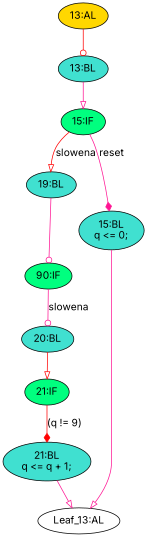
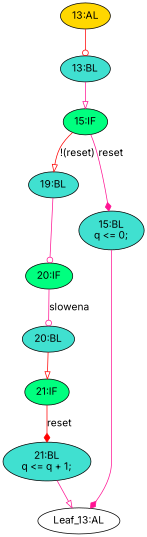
(76, 153) -> (78, 153)
(48, 276) -> (49, 276)
(112, 378) -> (112, 378)
(65, 424) -> (59, 424)
